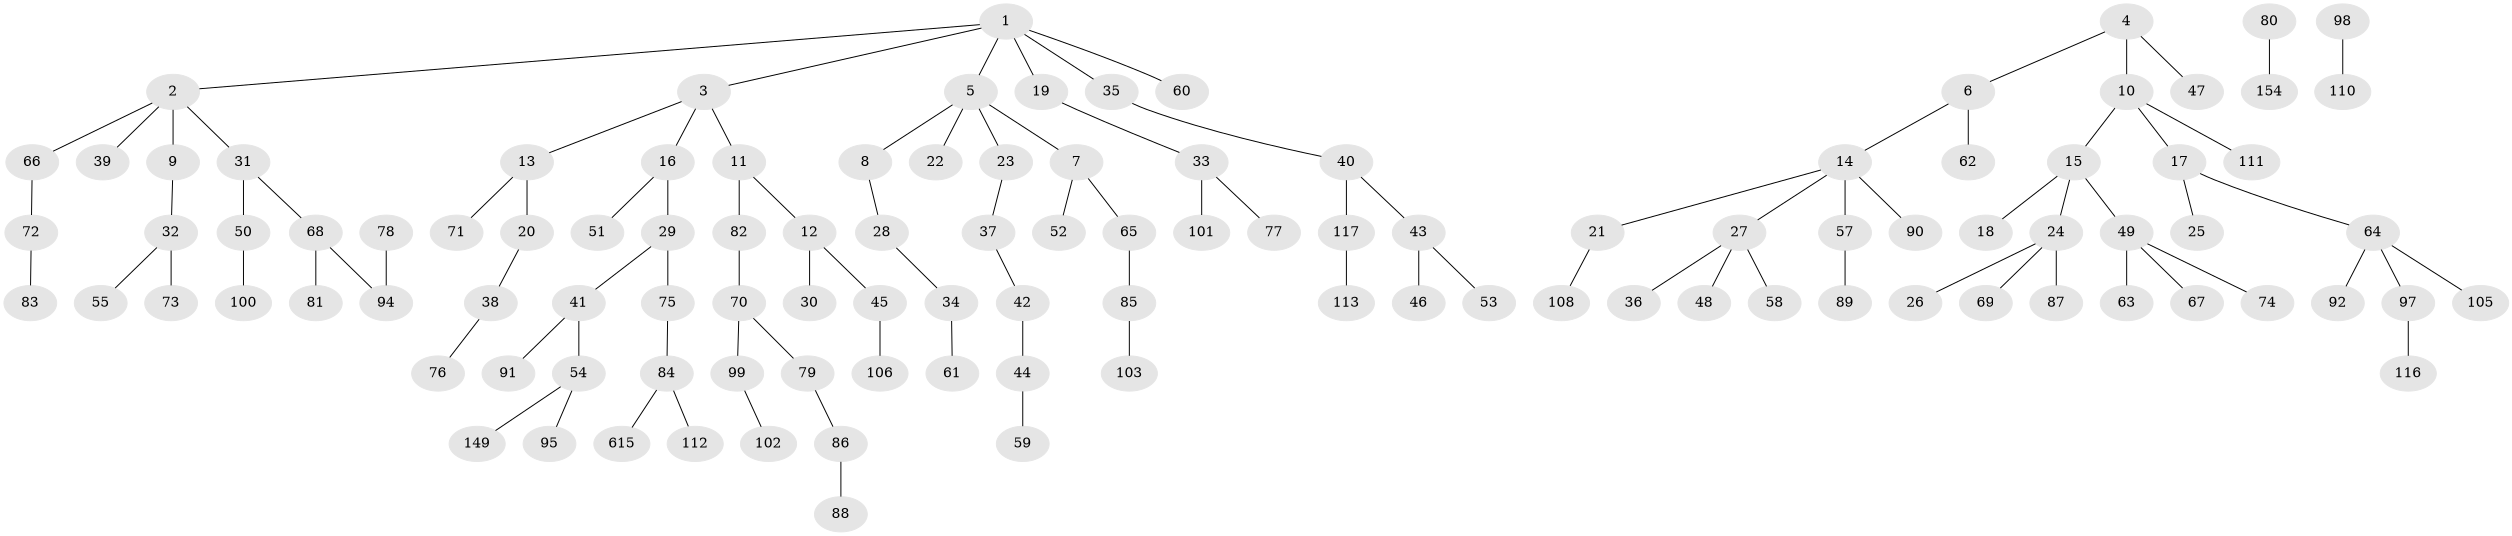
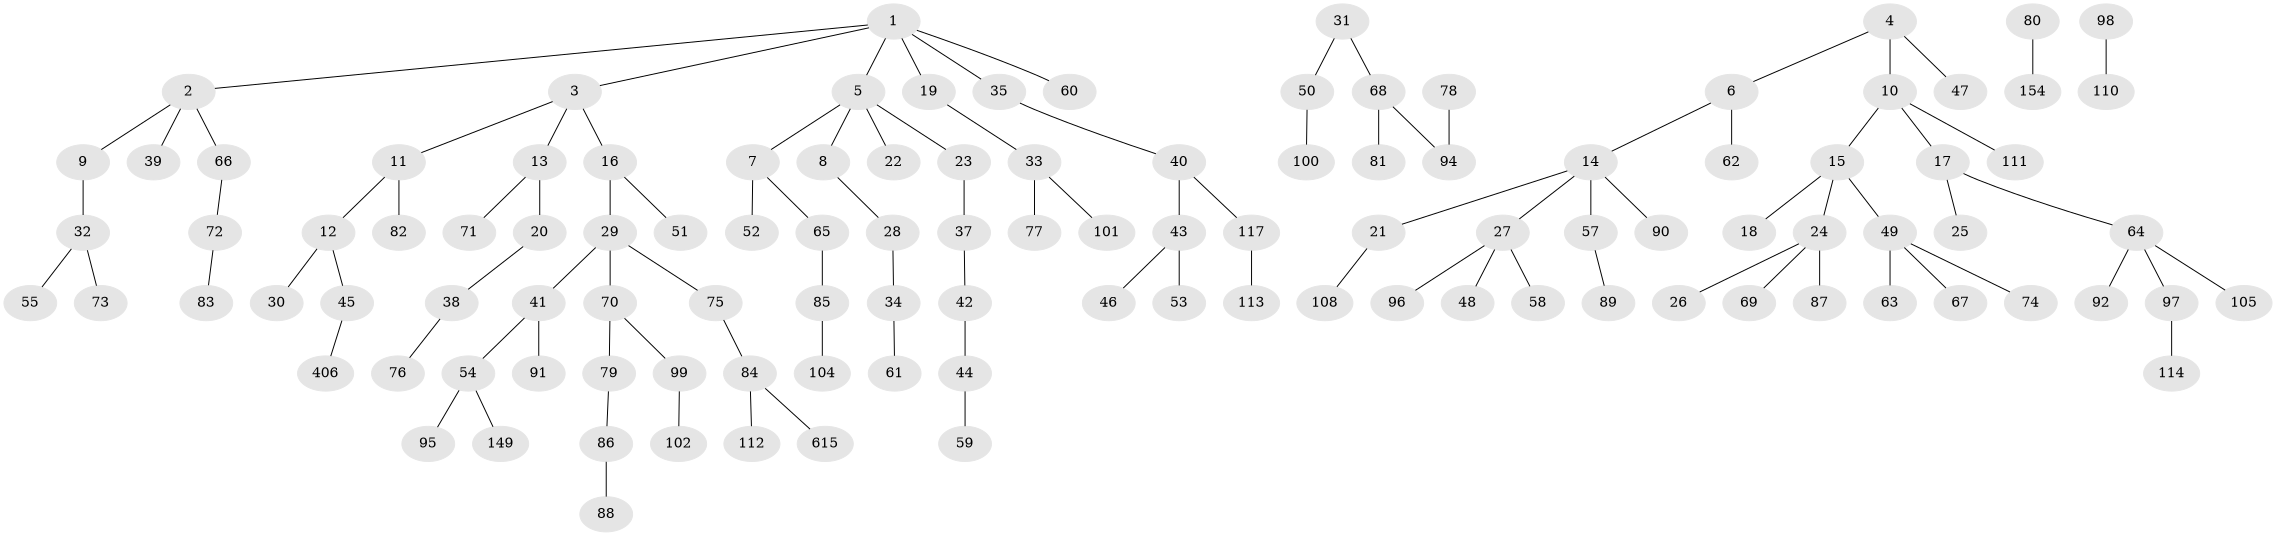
(208, 127) -> none
(739, 268) -> (610, 268)
(1634, 303) -> (1397, 303)
(880, 374) -> (326, 374)
(1129, 374) -> (822, 374)
(2408, 374) -> (2172, 374)
